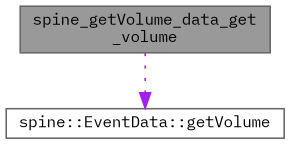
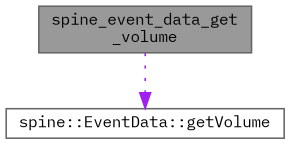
(145, 30) -> (145, 30)
